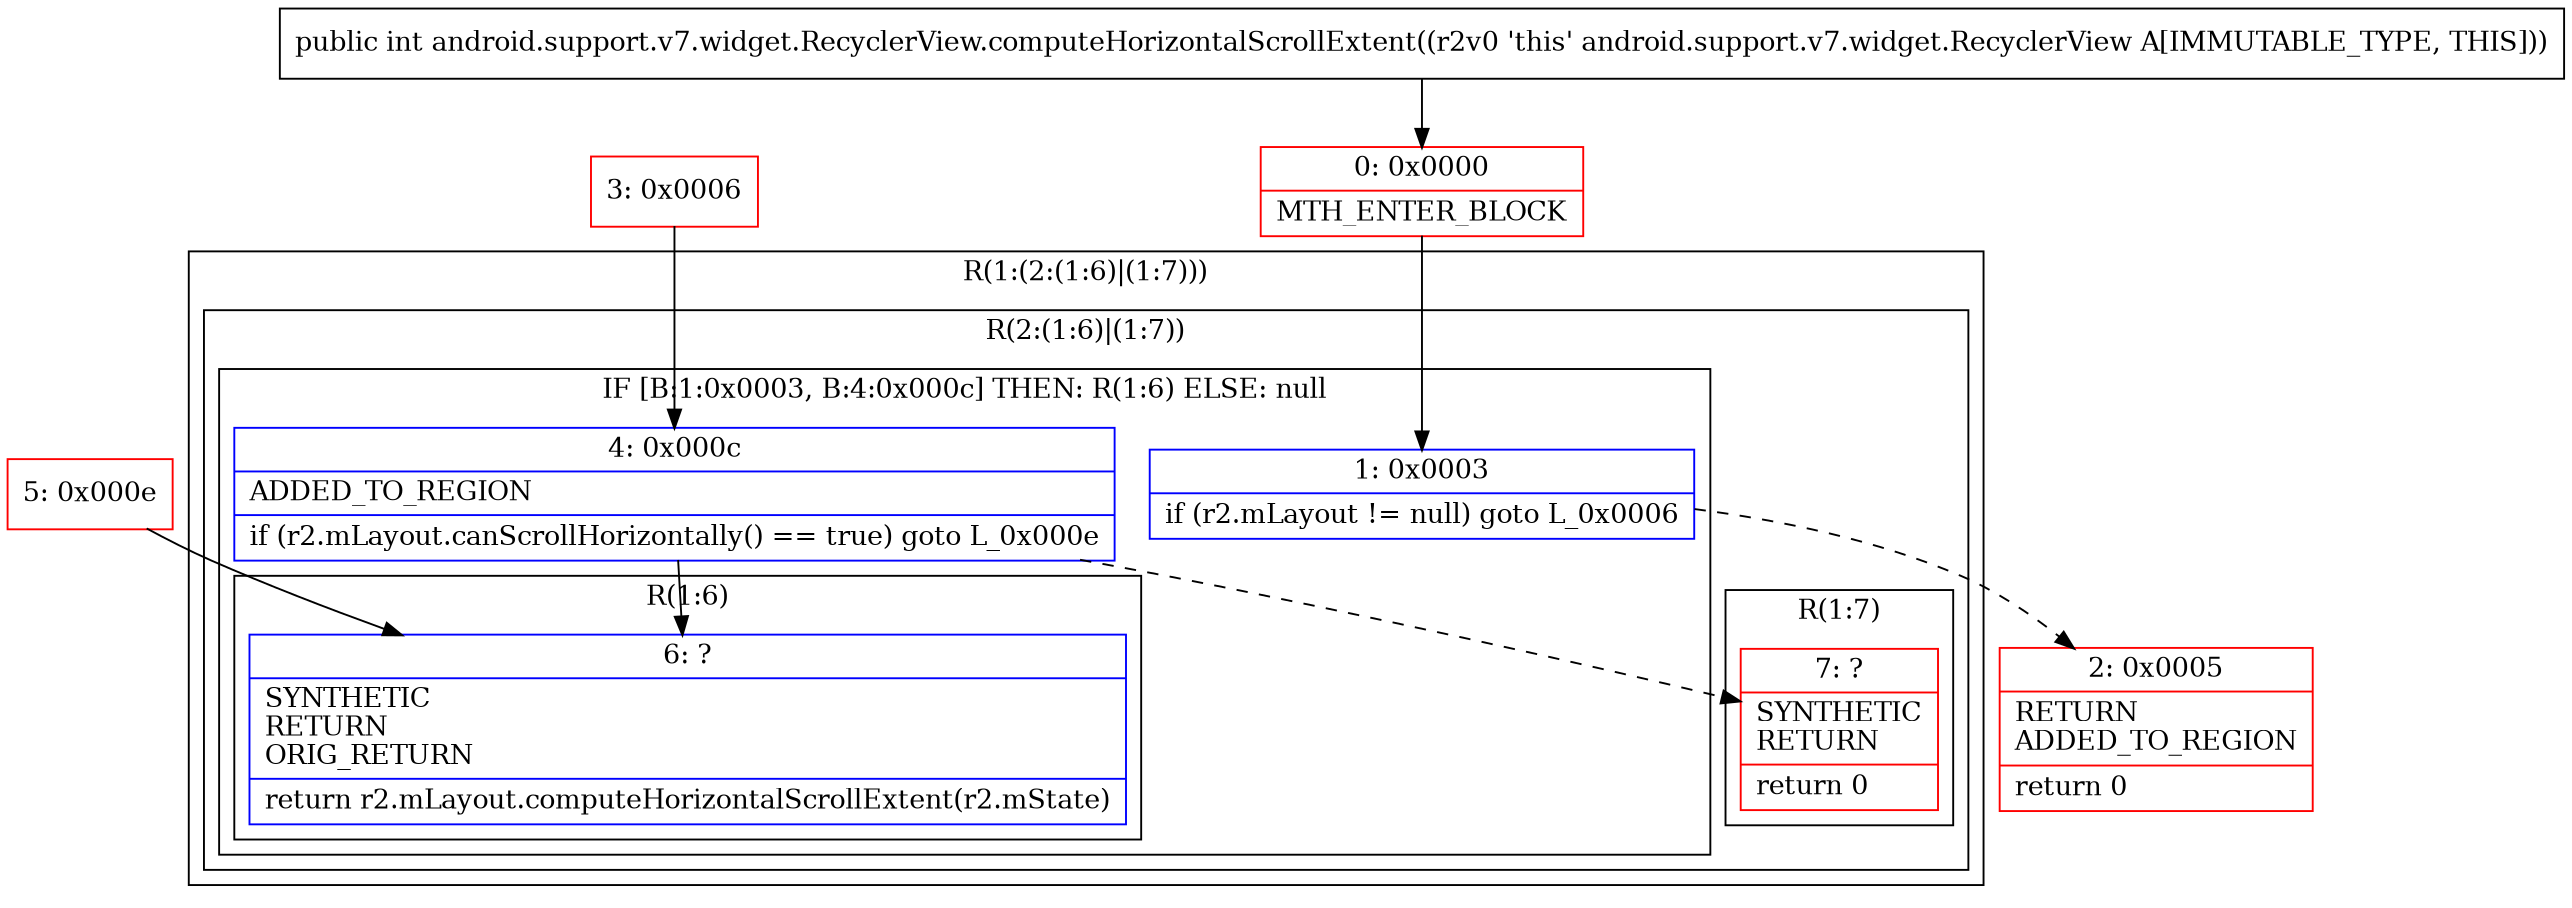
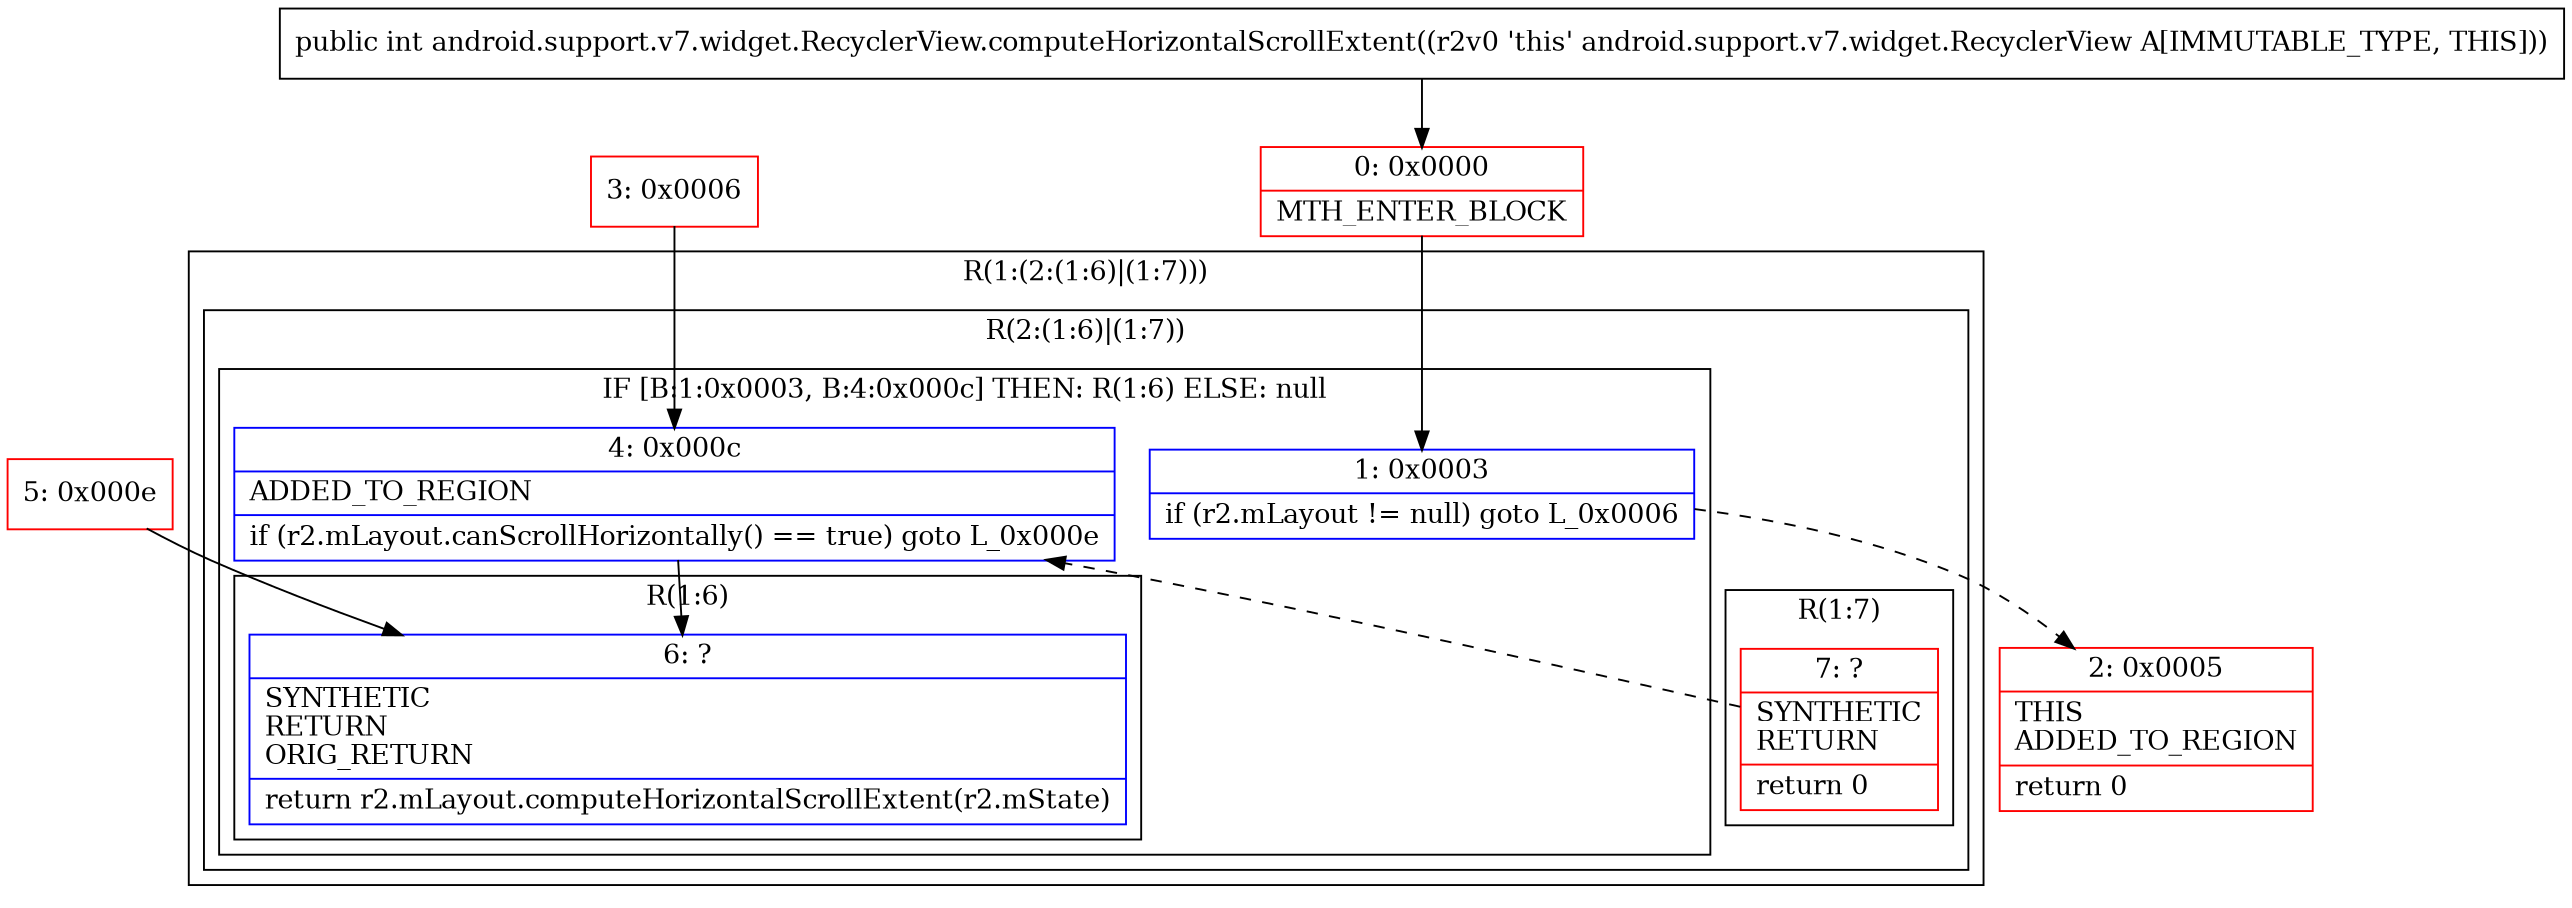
(1402, 624) -> (1403, 632)
(2077, 713) -> (2050, 713)
